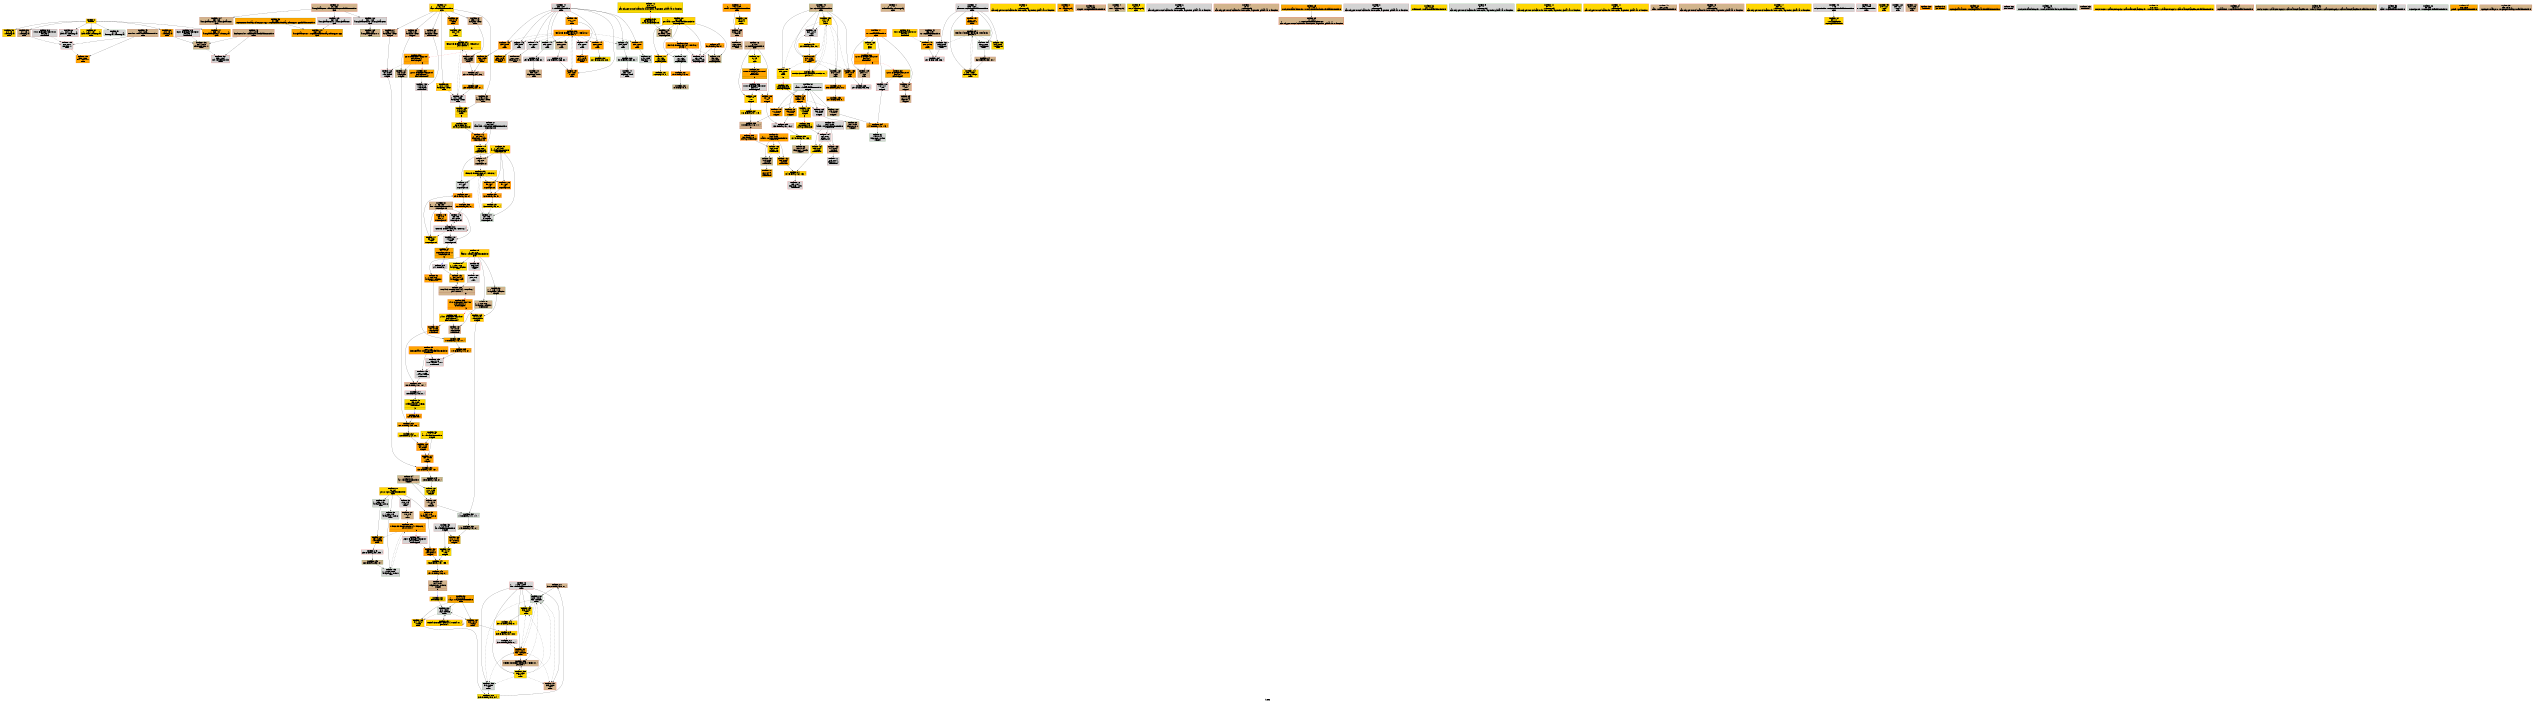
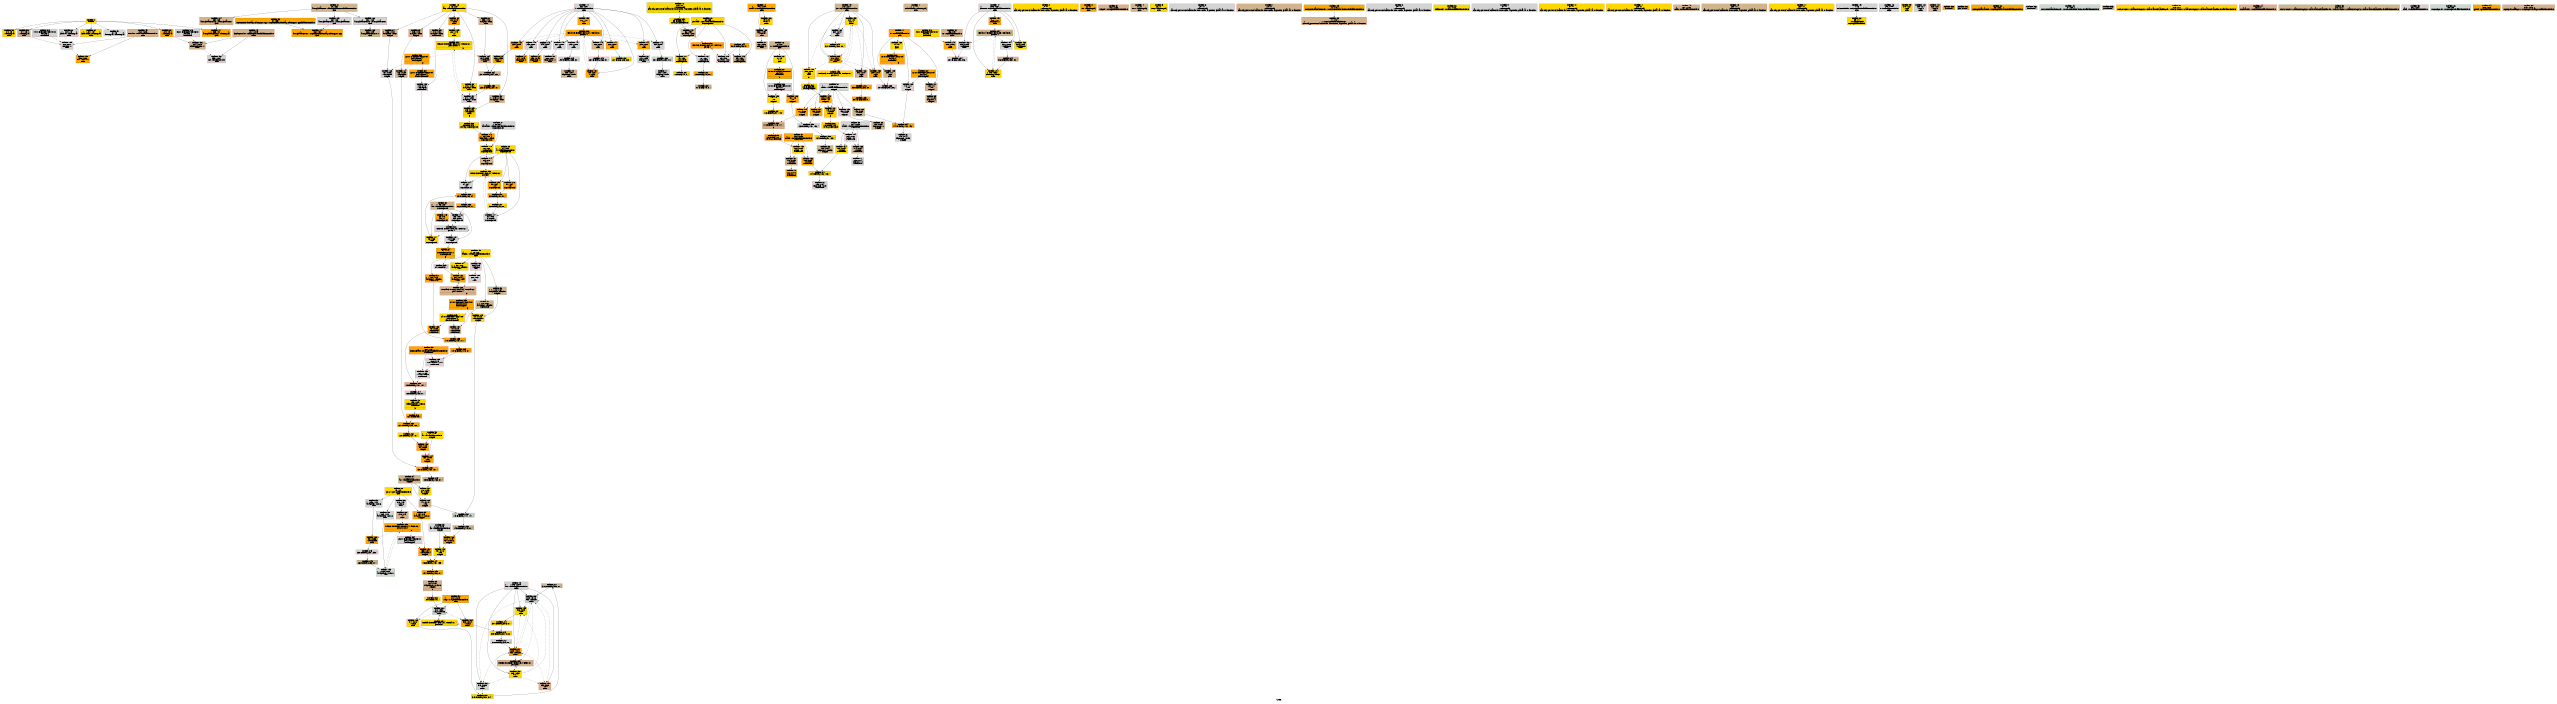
(590, 28) -> (551, 20)
